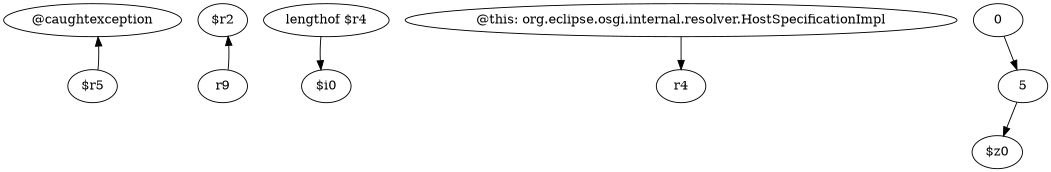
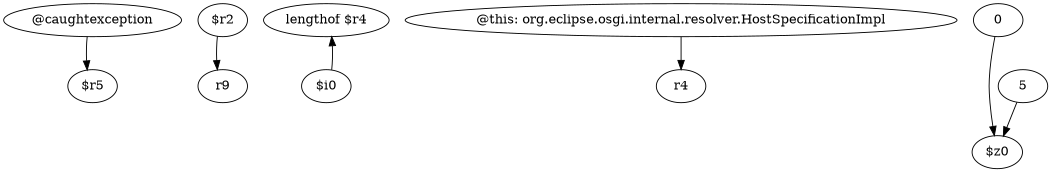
(320, 49) -> (332, 58)
(1009, 49) -> (989, 82)
(99, 58) -> (86, 49)
(229, 58) -> (217, 48)
